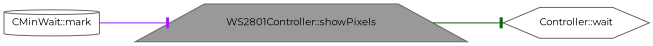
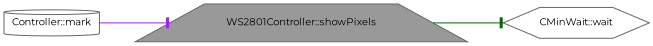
(52, 23) -> (52, 23)
(576, 23) -> (576, 23)
